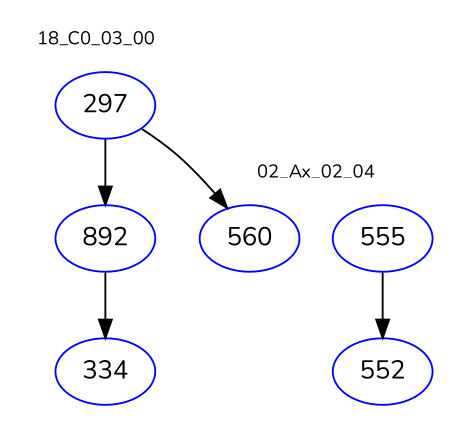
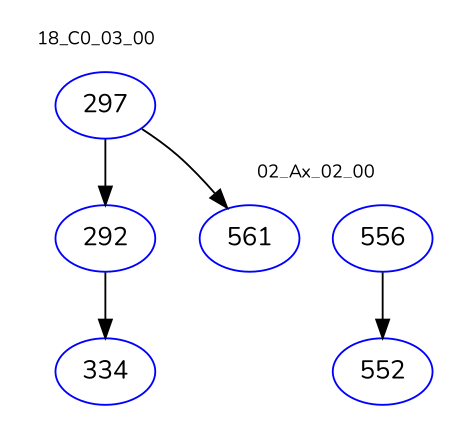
(316, 173) -> (316, 173)
(105, 238) -> (105, 238)
(250, 238) -> (250, 238)
(383, 238) -> (383, 238)
